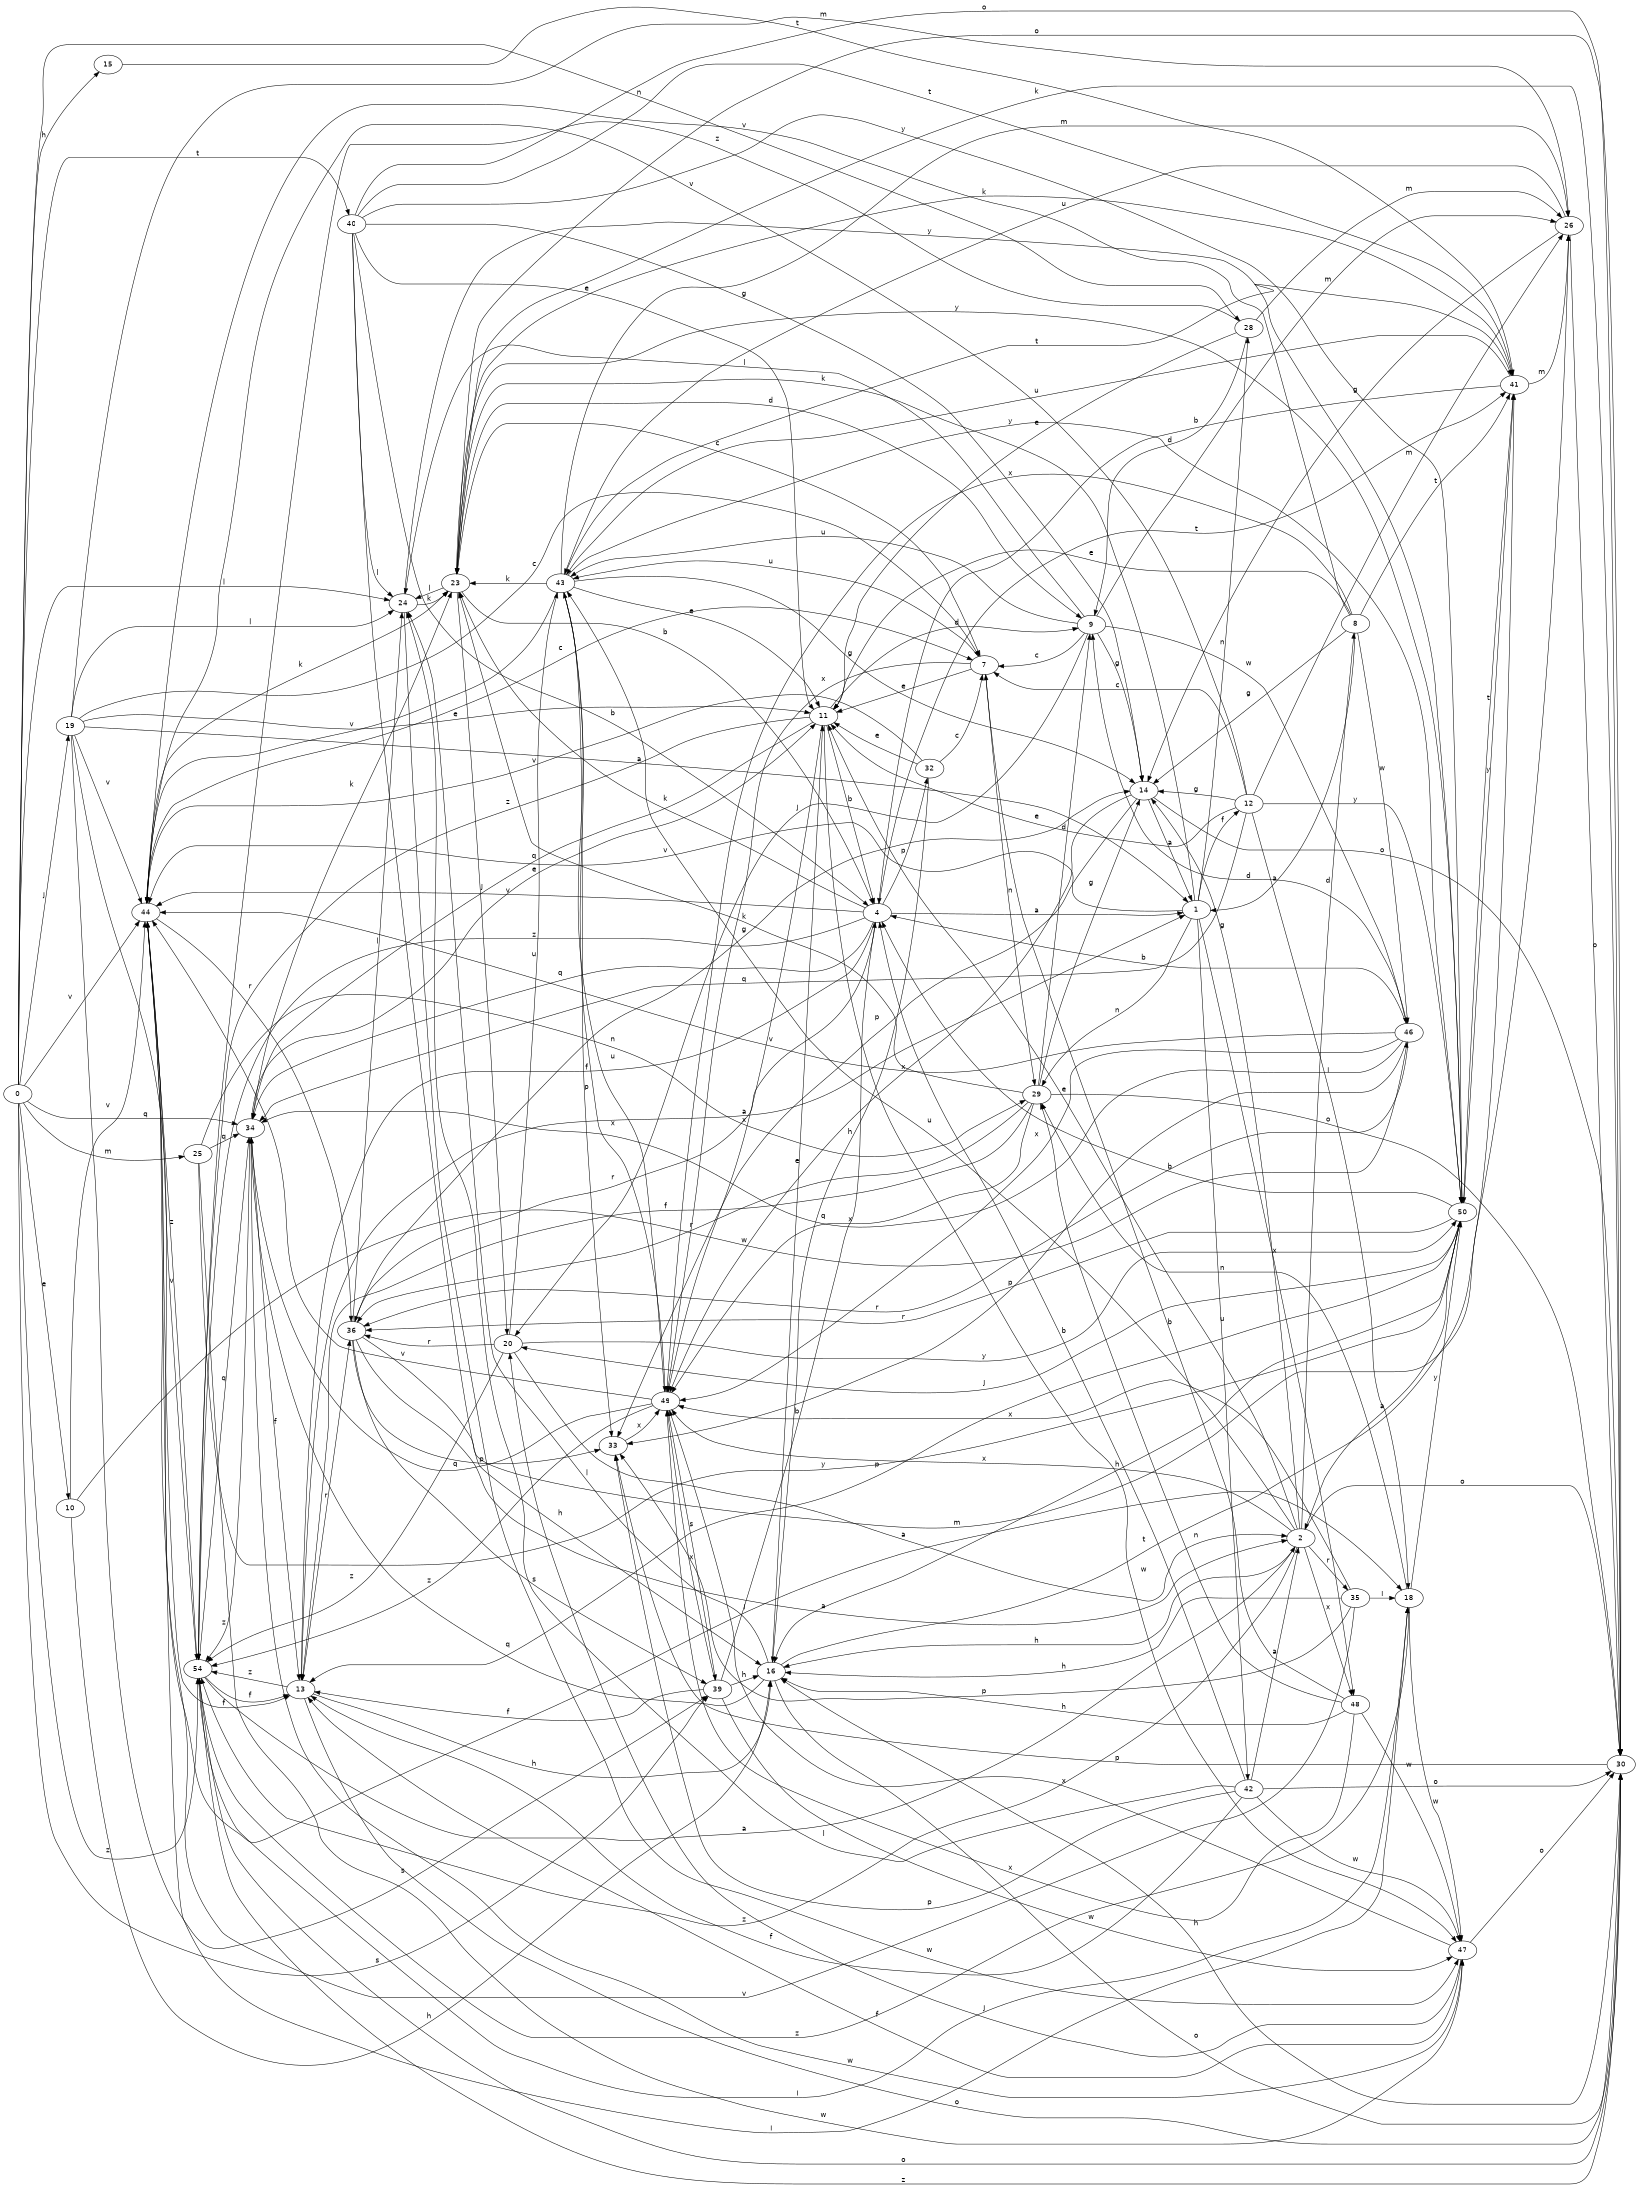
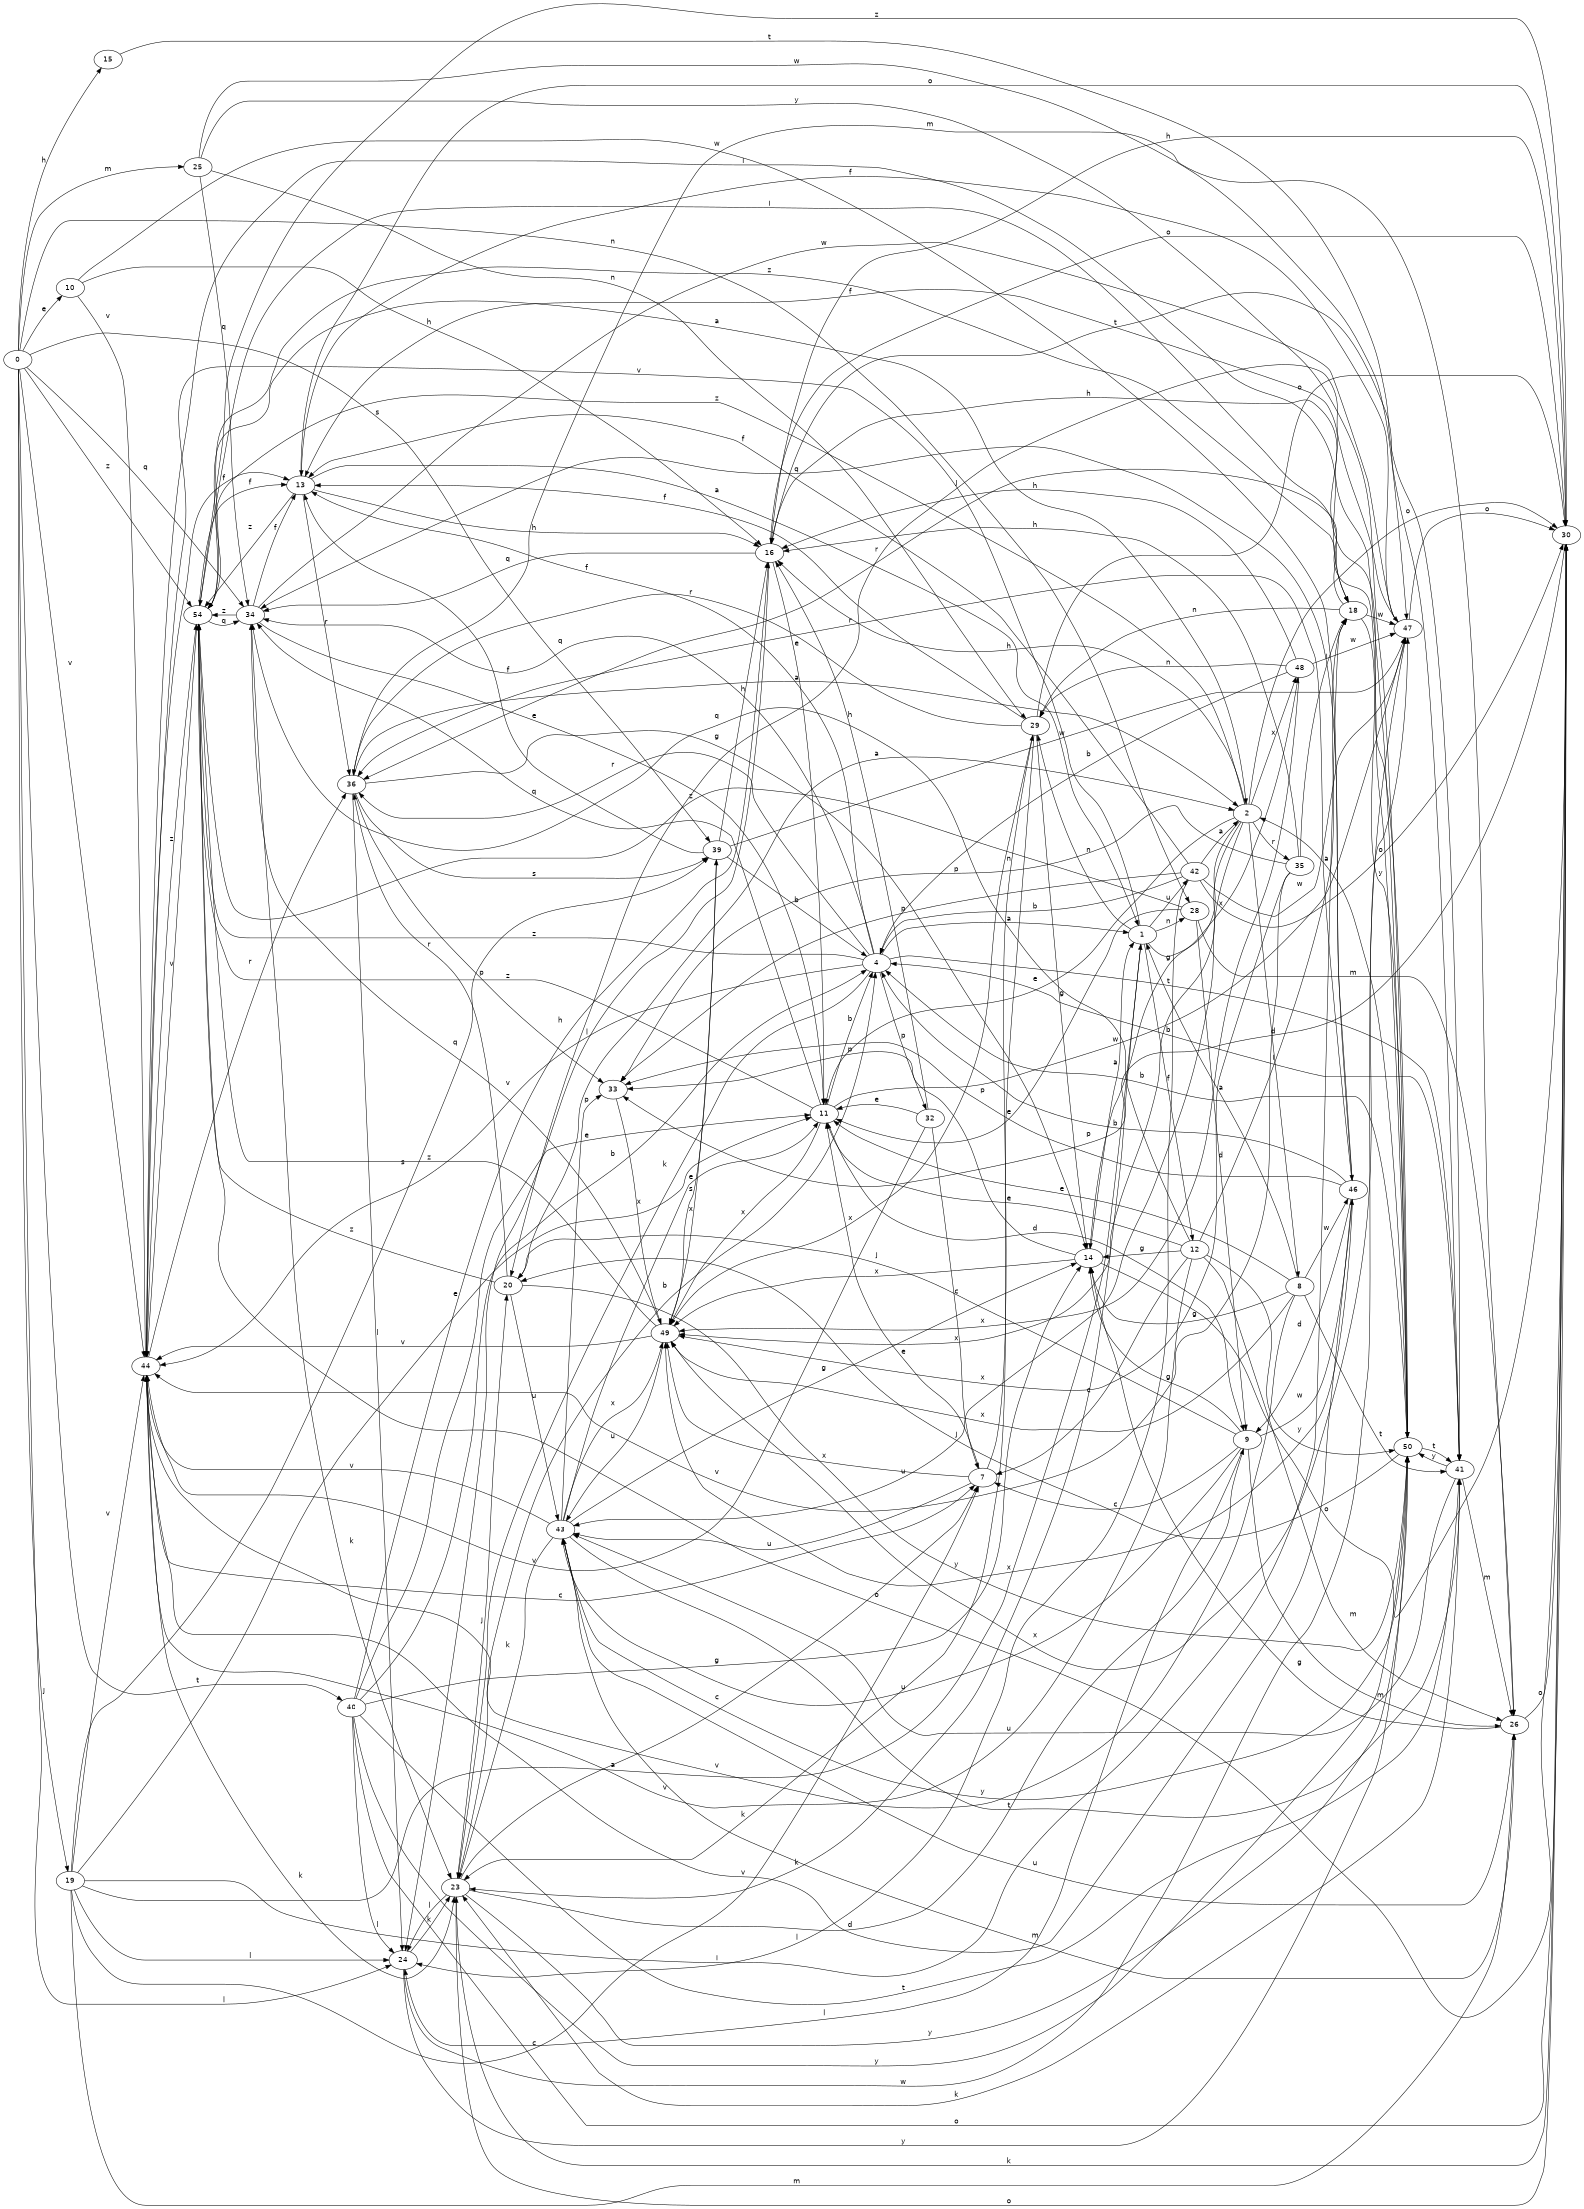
(1063, 873) -> none
(1137, 1239) -> (1063, 782)
(877, 1464) -> (850, 292)
